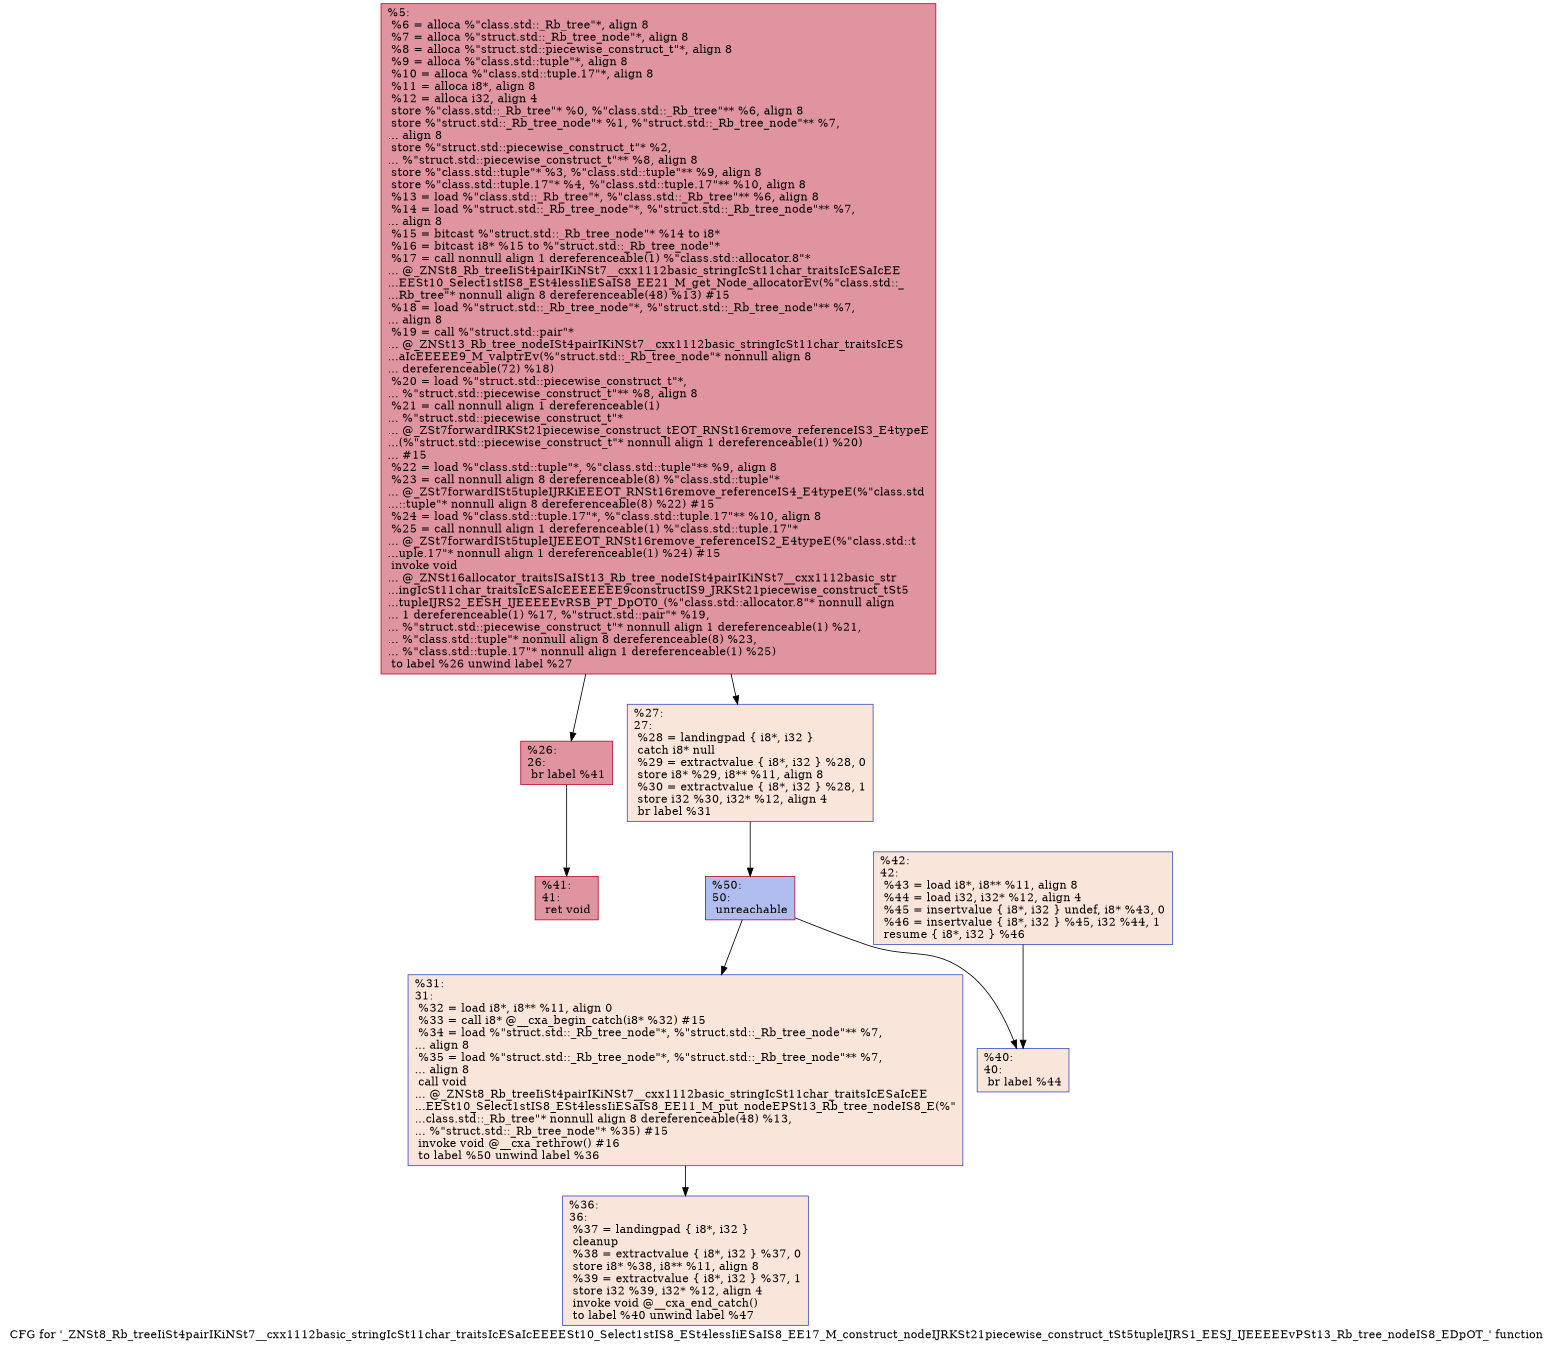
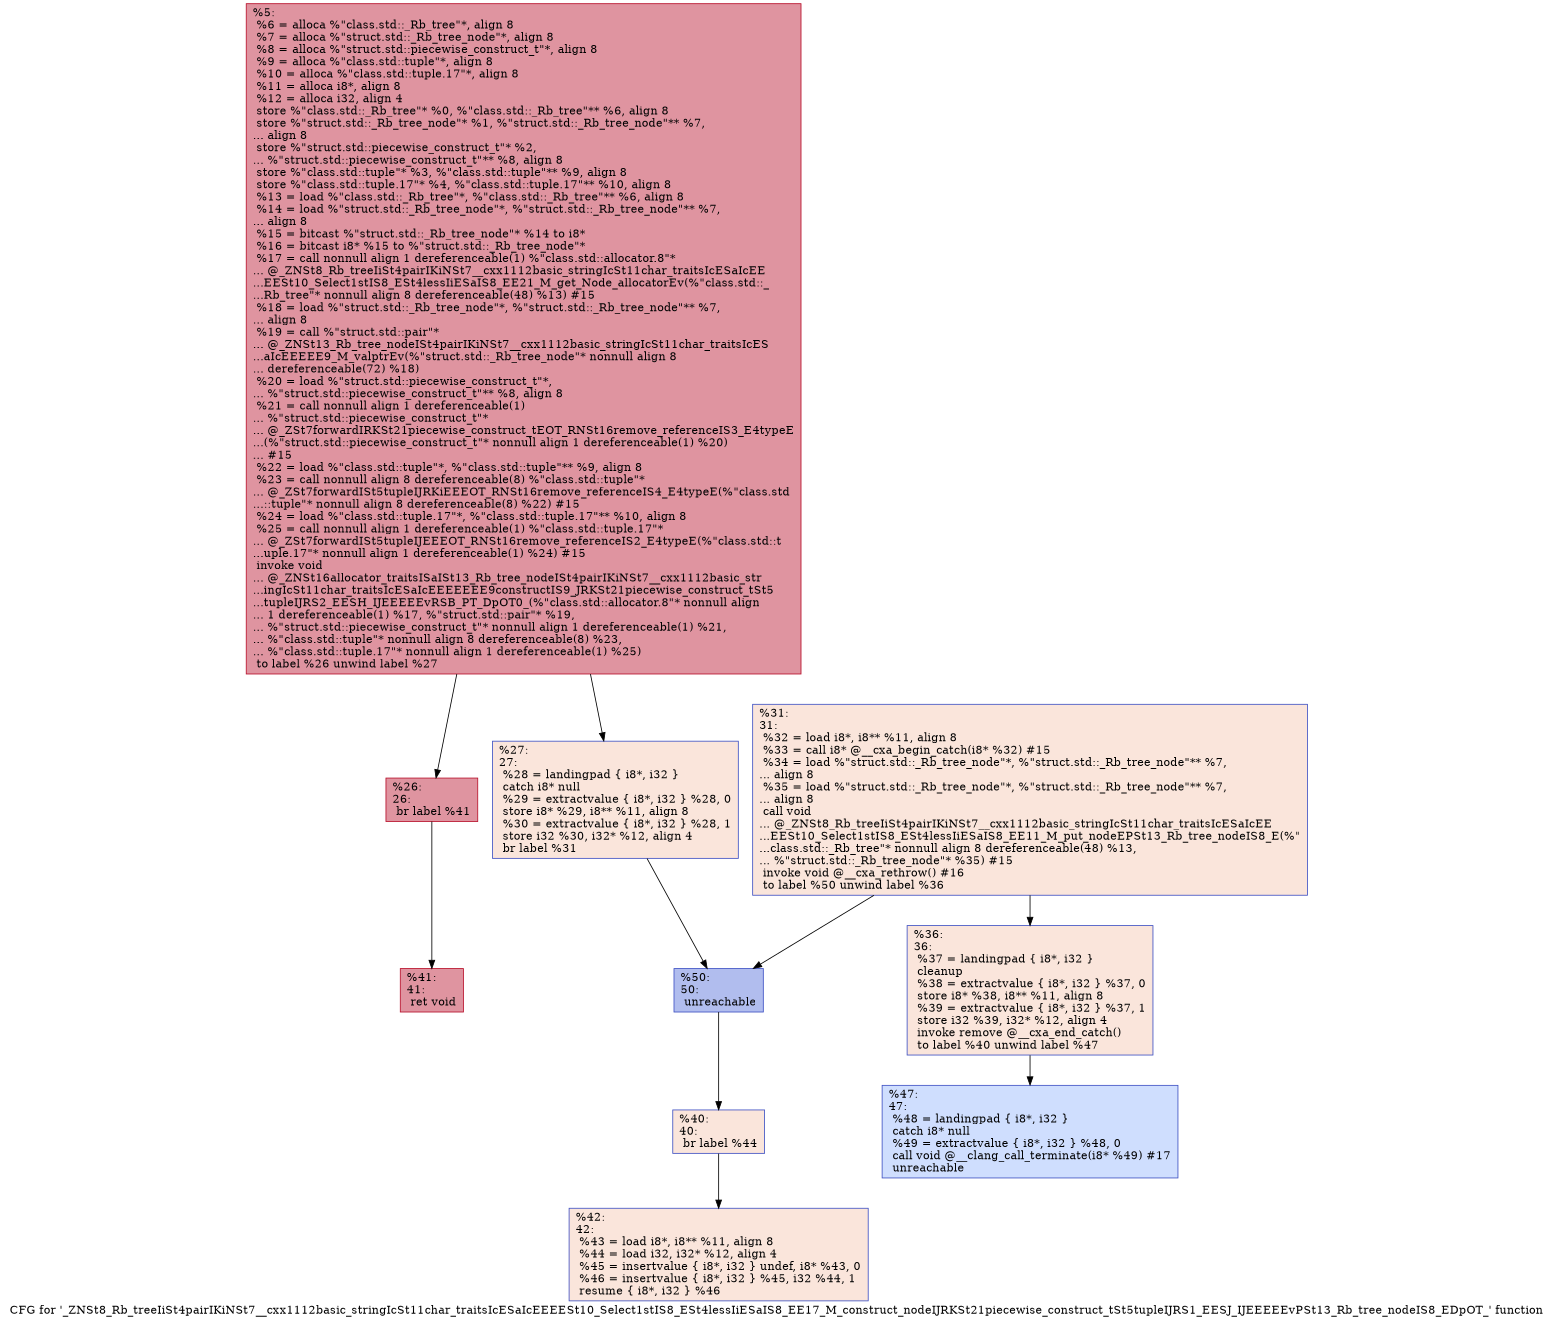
(750, 898) -> (719, 990)
(733, 943) -> (817, 930)
(1023, 992) -> (719, 1177)
(514, 1008) -> (858, 738)
none -> (1030, 1132)
(664, 1303) -> (1018, 1033)
